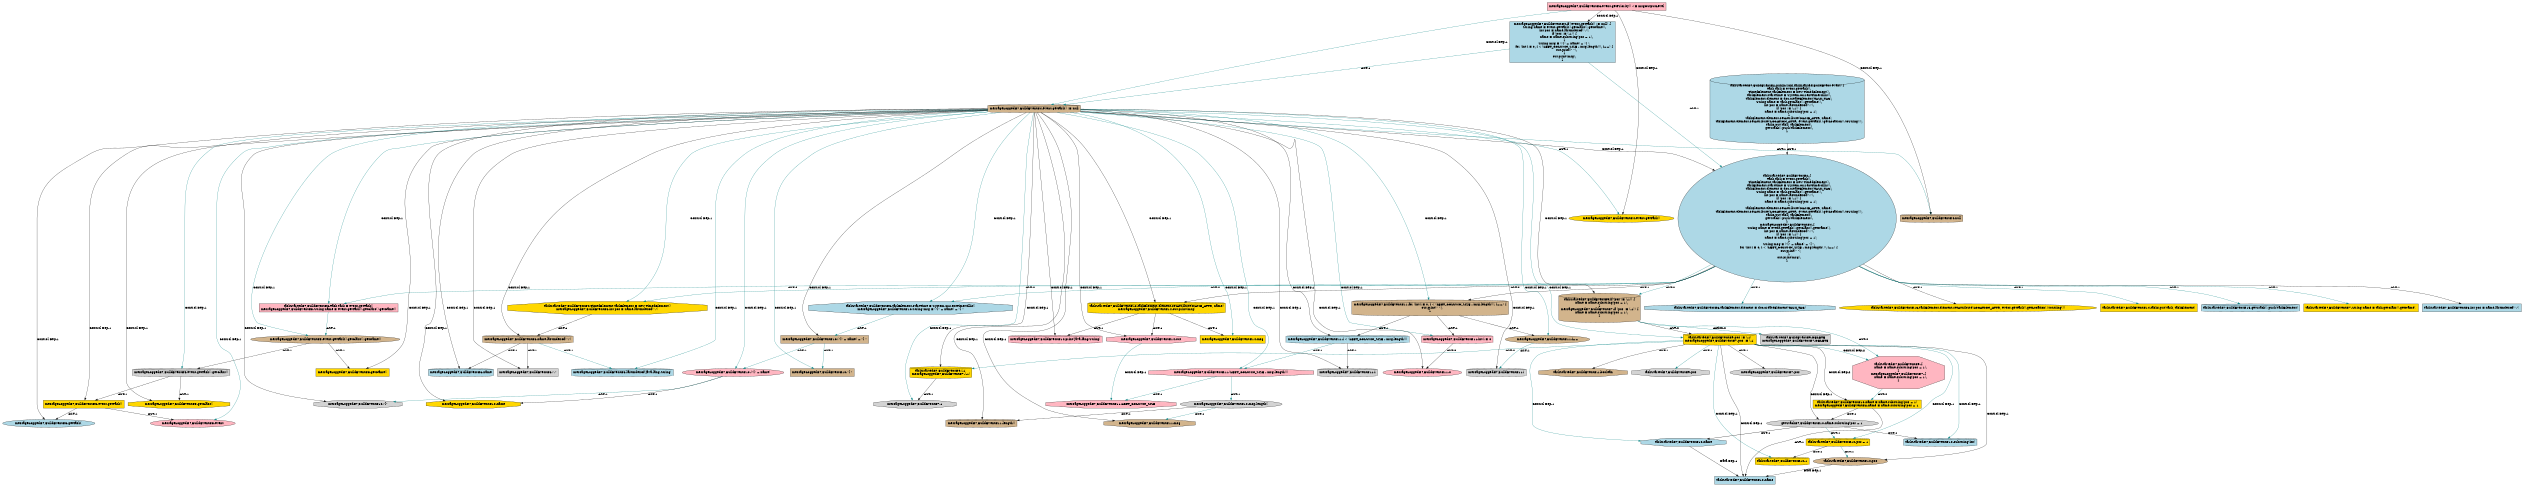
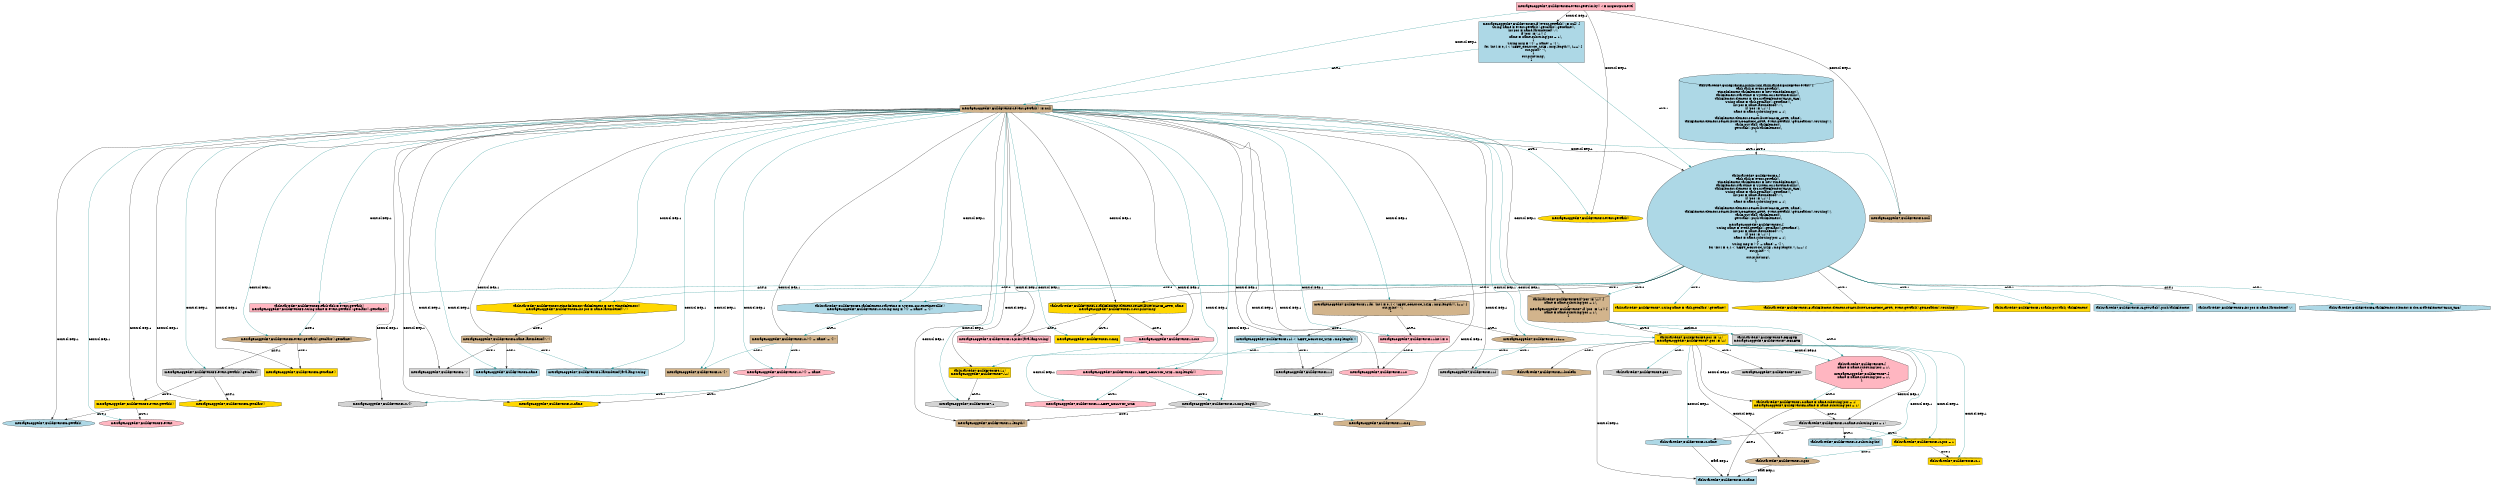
(562, 132) -> (575, 132)
none -> (1213, 195)
(1822, 423) -> (1842, 423)
